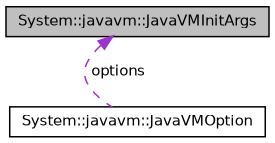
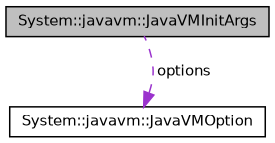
(86, 79) -> (153, 64)
